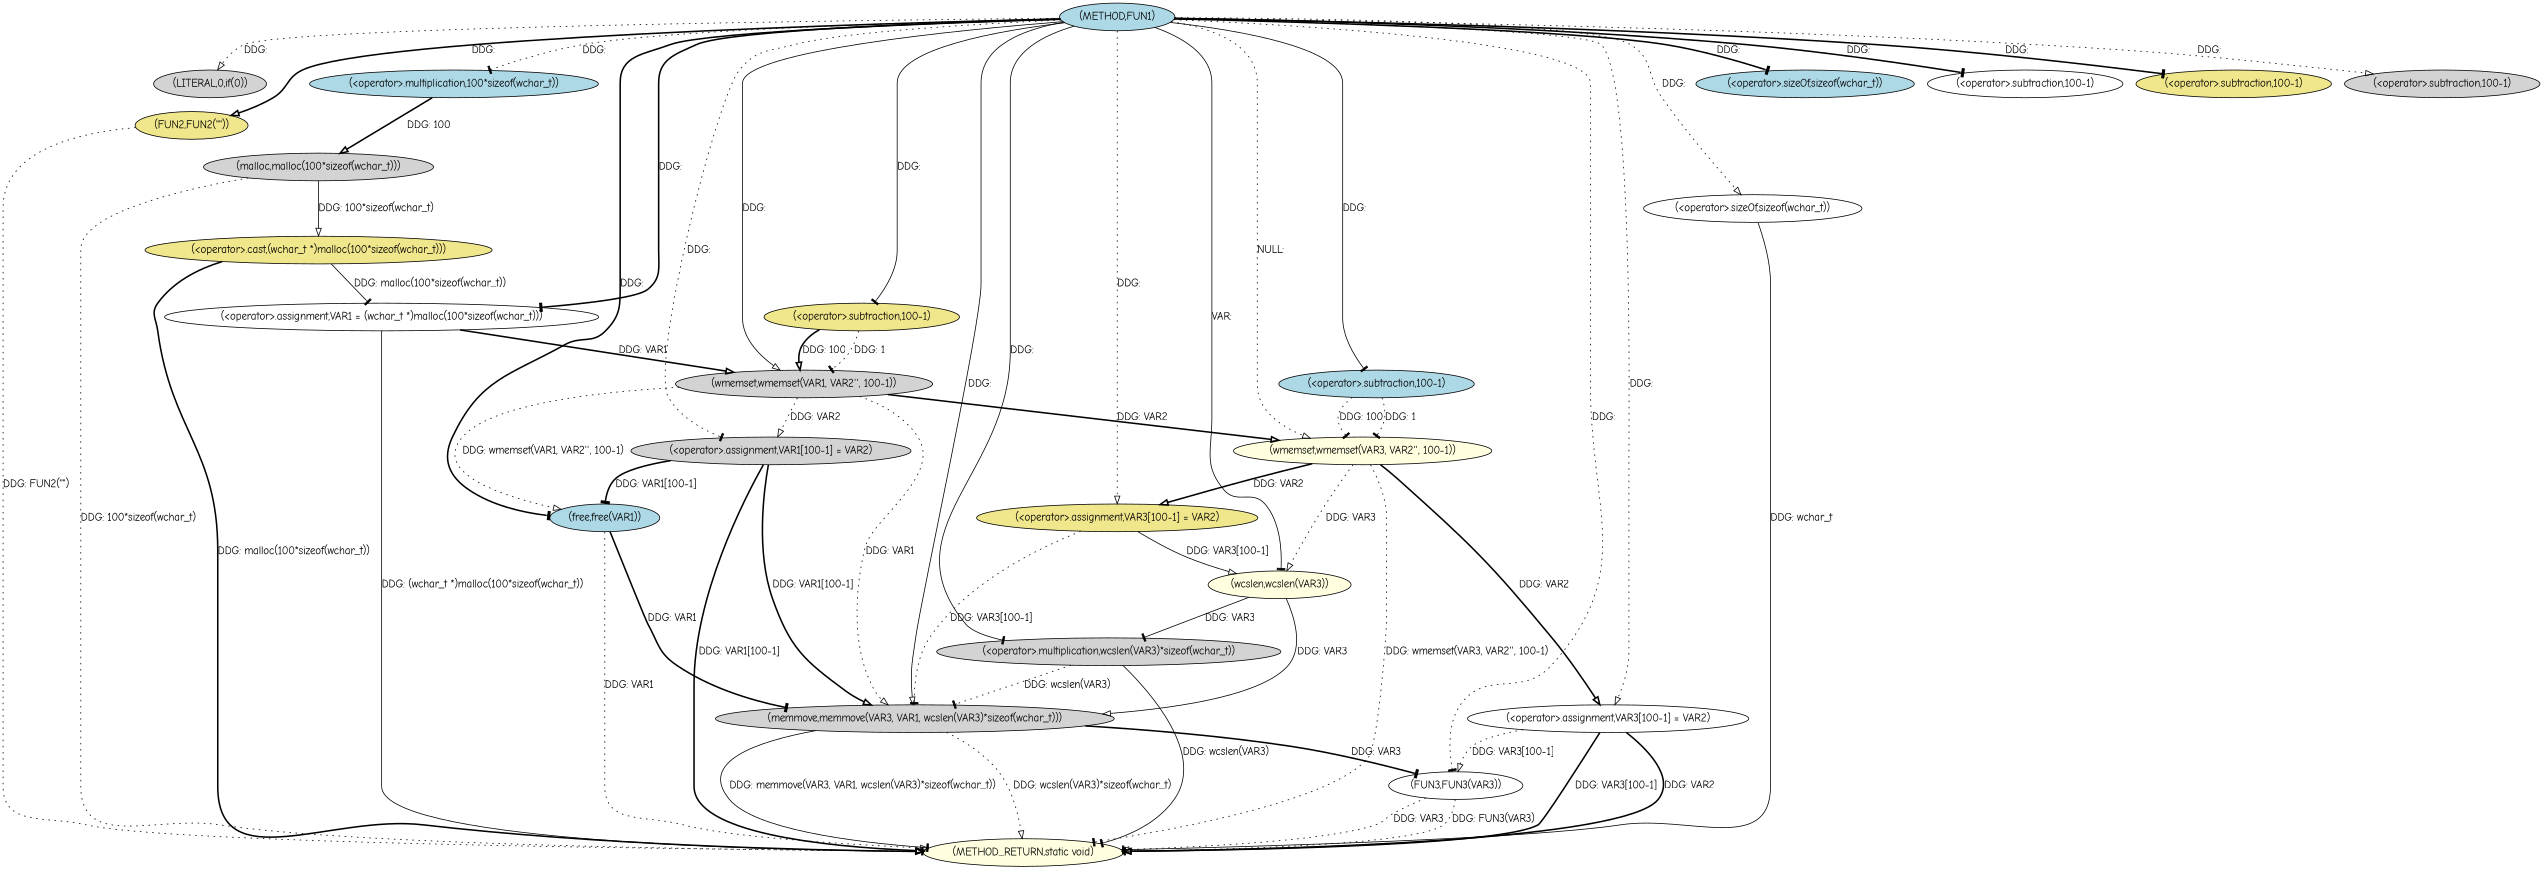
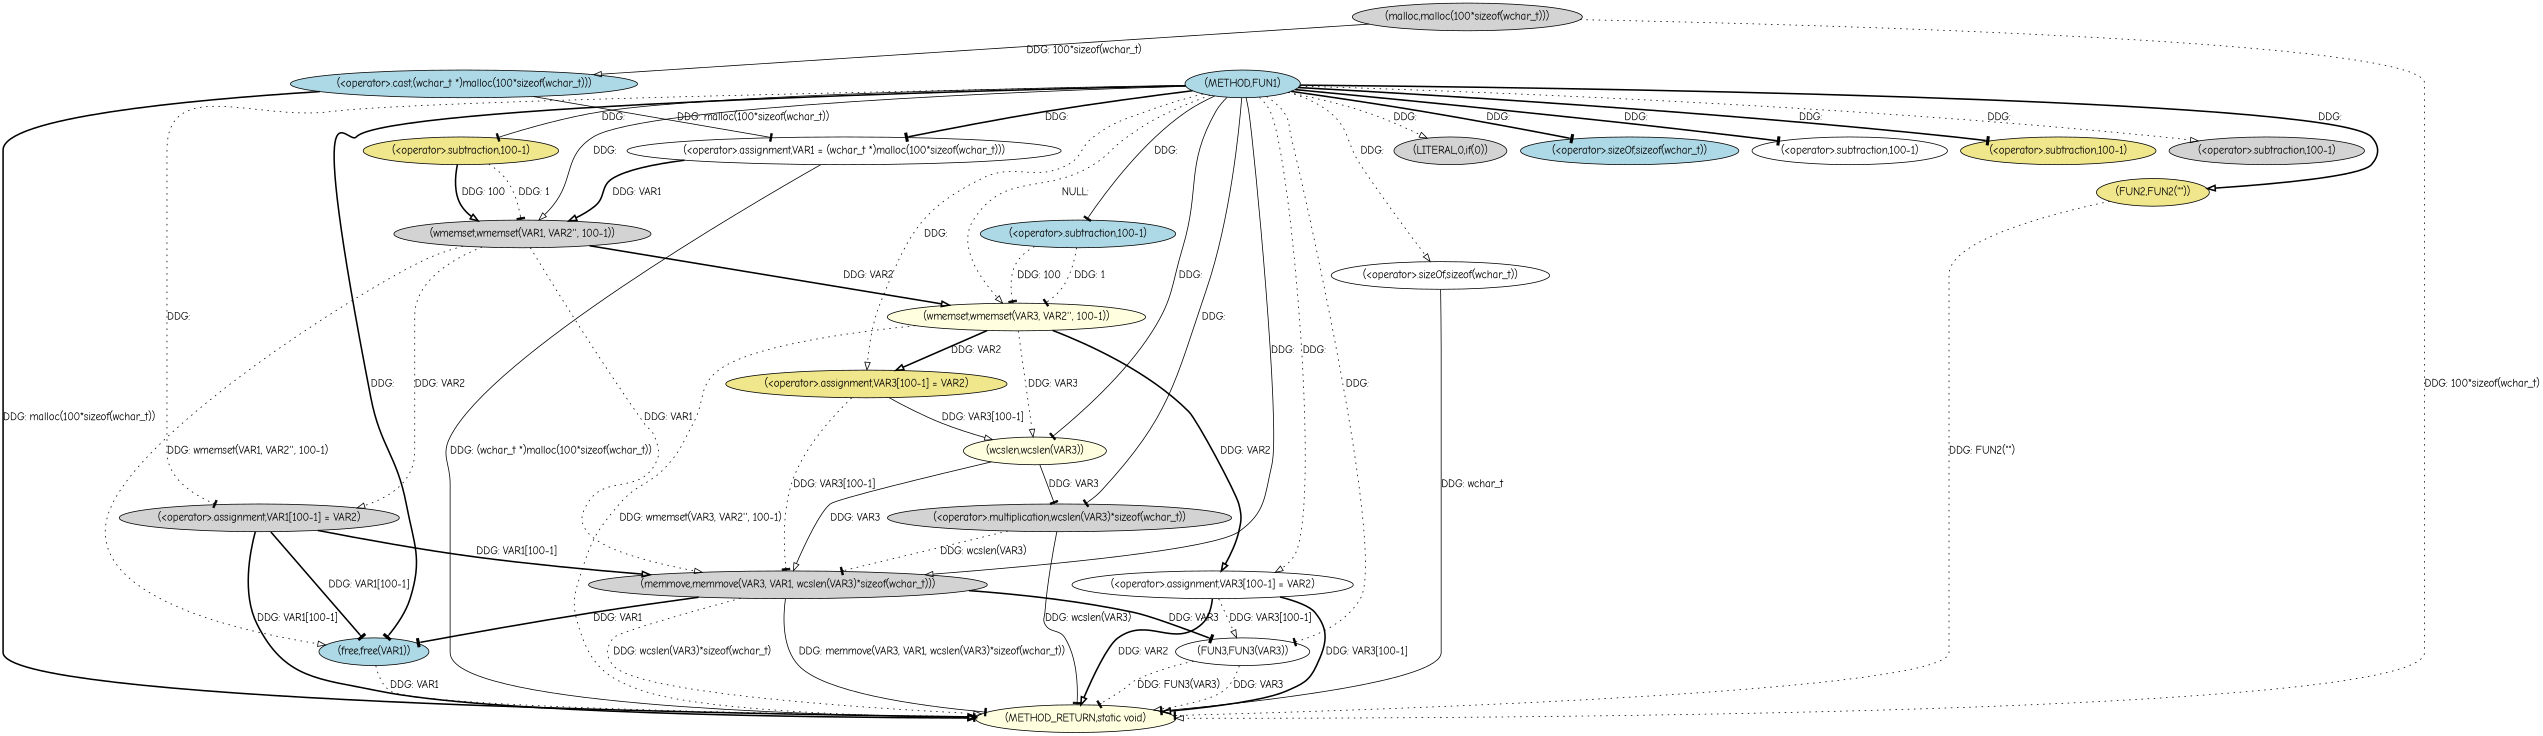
(454, 84) -> none
(319, 250) -> (464, 84)
(1224, 317) -> (1192, 275)
(664, 654) -> (559, 618)
